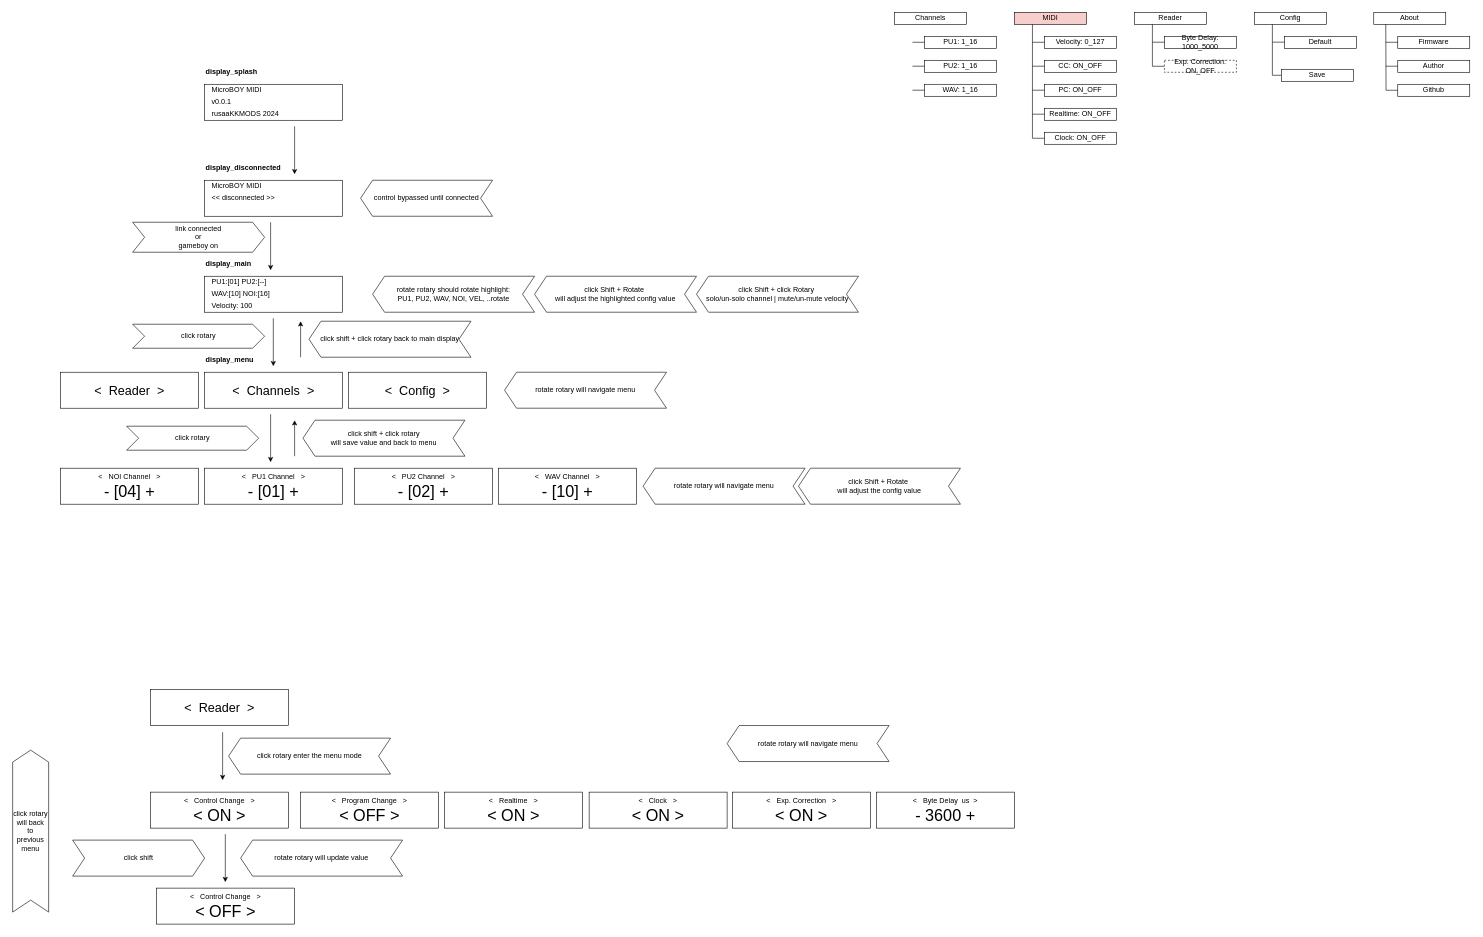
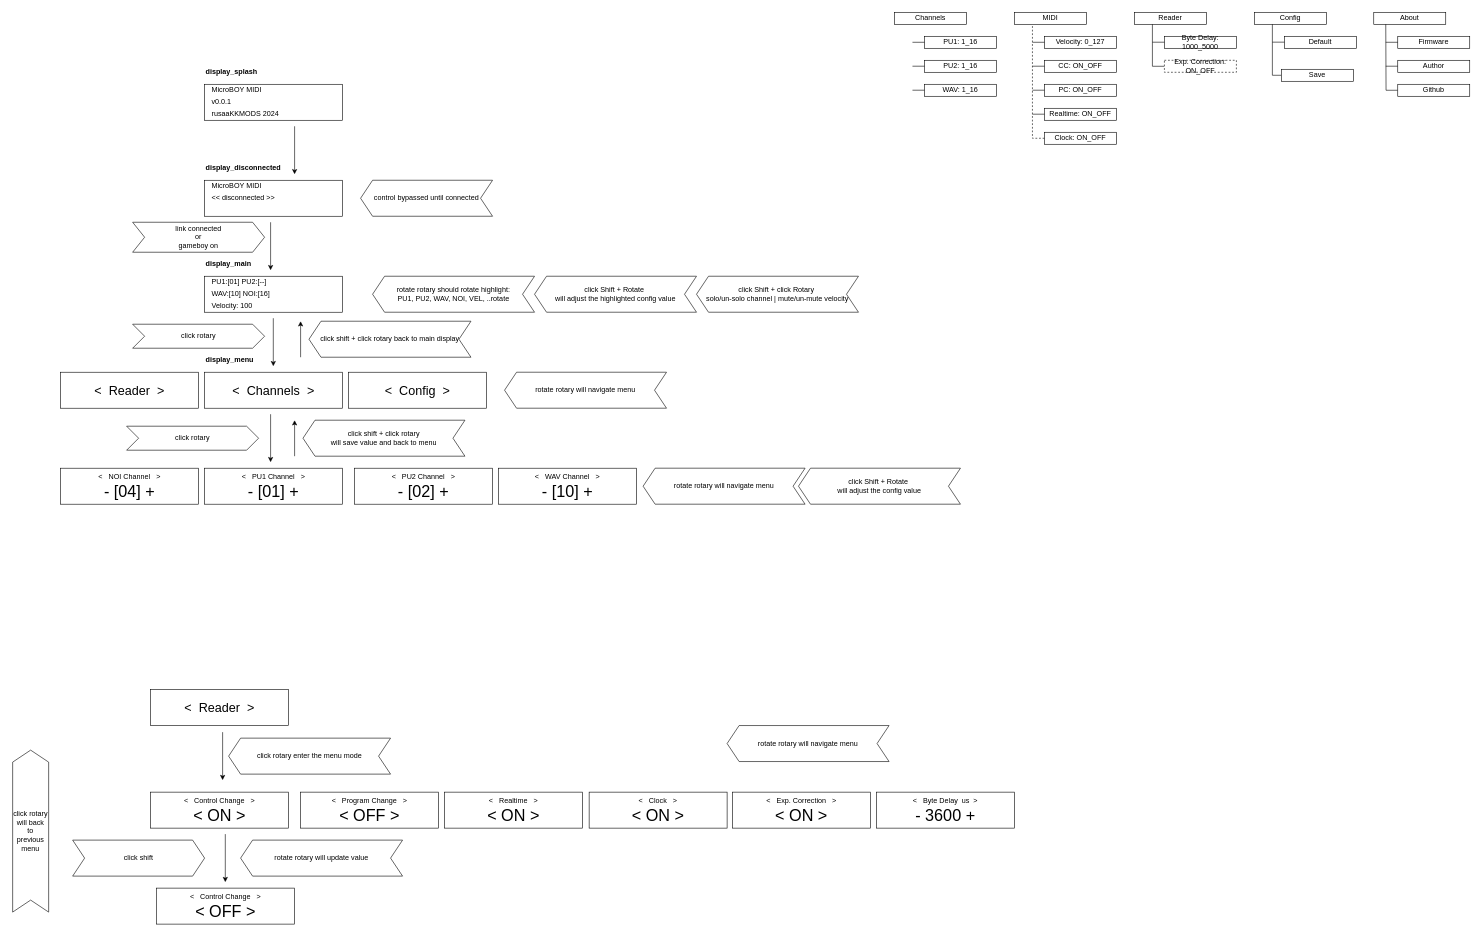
(1050, 18) -> (1050, 18)
(1032, 87) -> (1032, 87)
